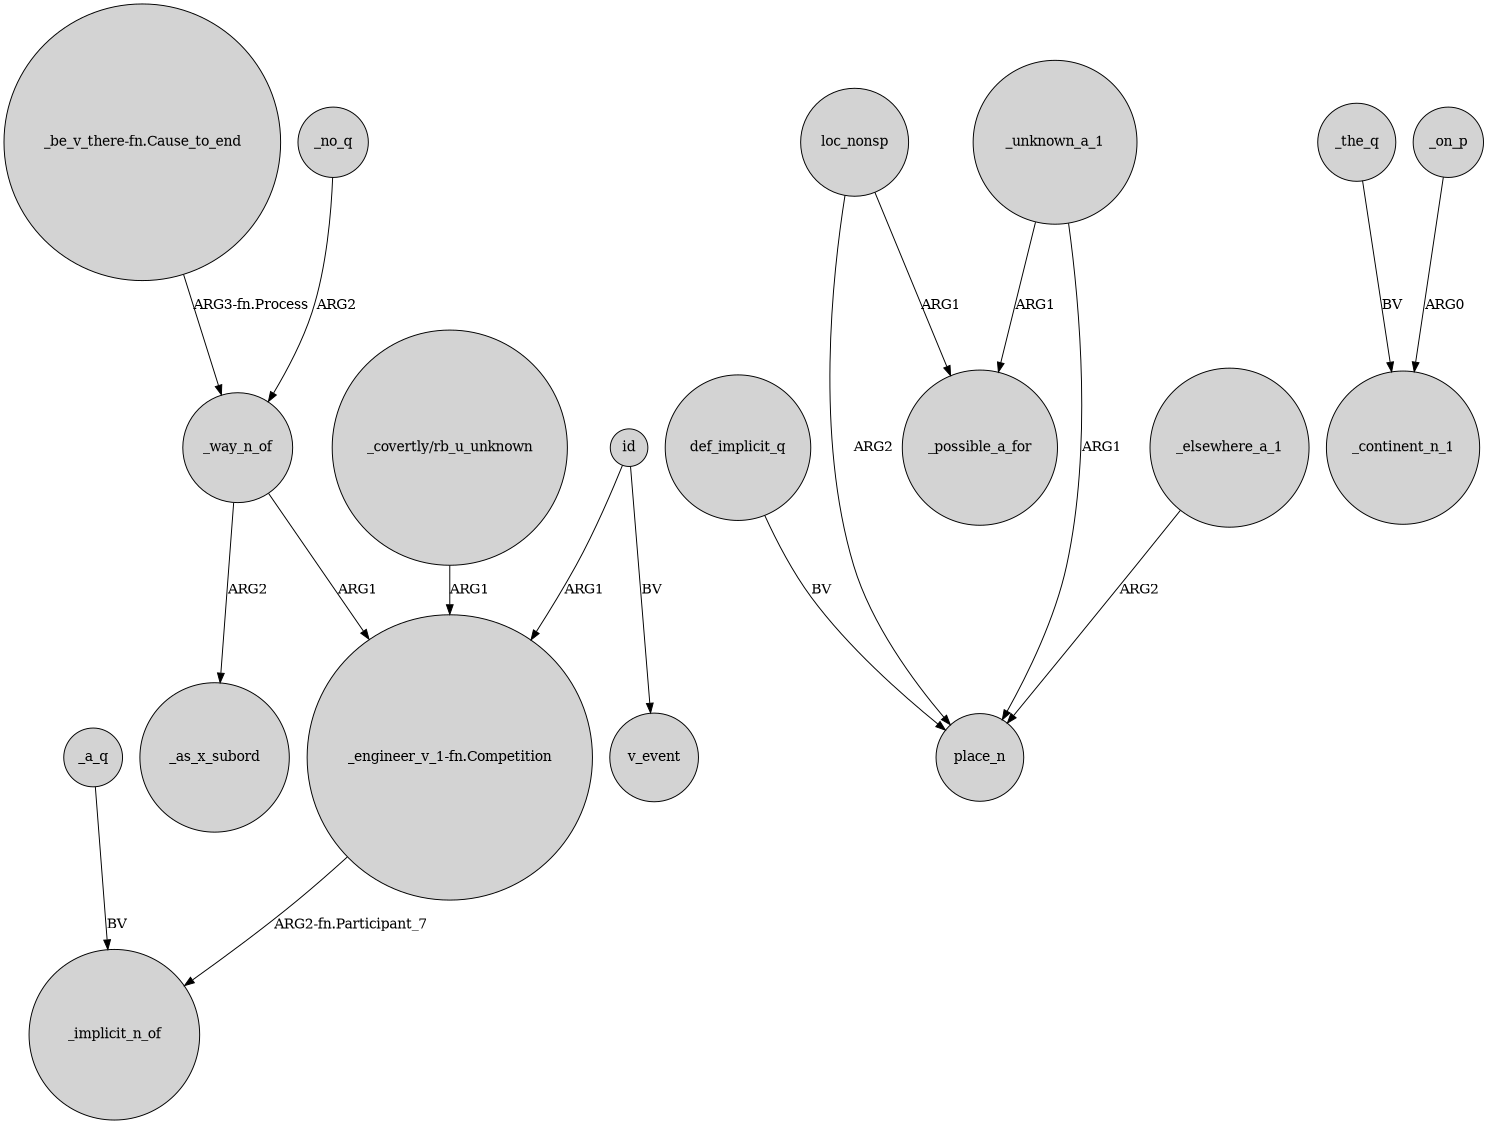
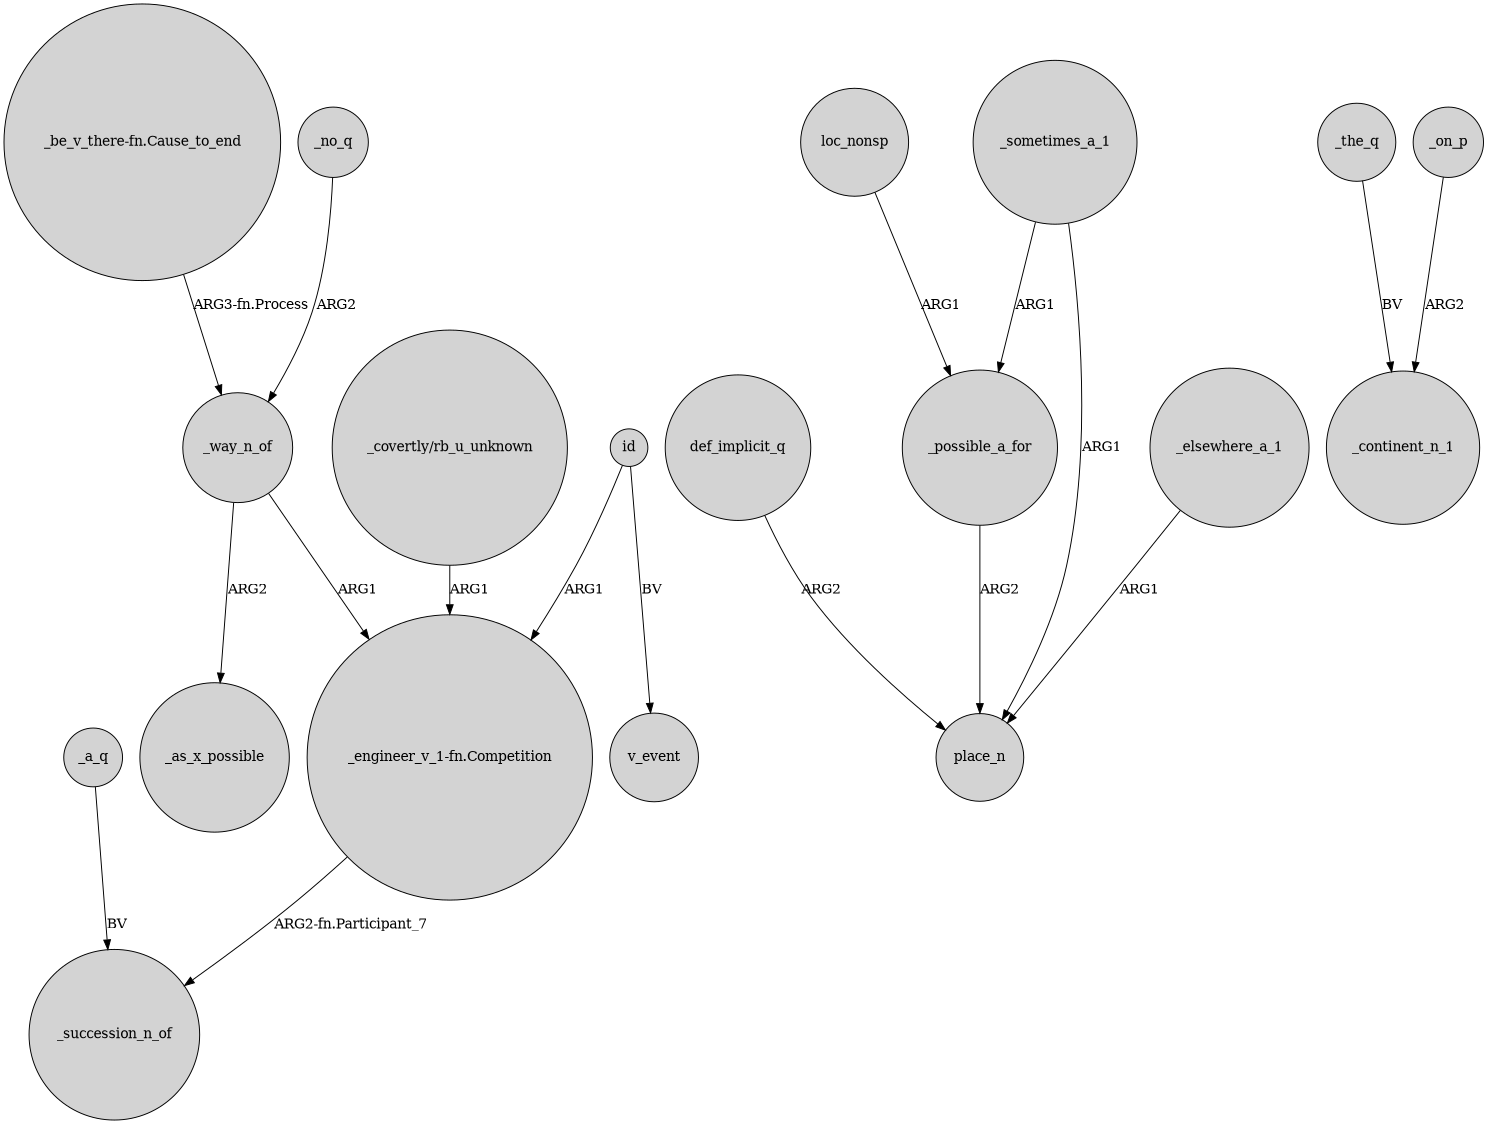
(1055, 142) -> (1055, 142)
(1445, 305) -> (1445, 305)
(835, 470) -> (980, 615)
(821, 590) -> (821, 590)
(1139, 590) -> (1139, 590)
(215, 757) -> (215, 757)
(114, 1035) -> (114, 1035)
